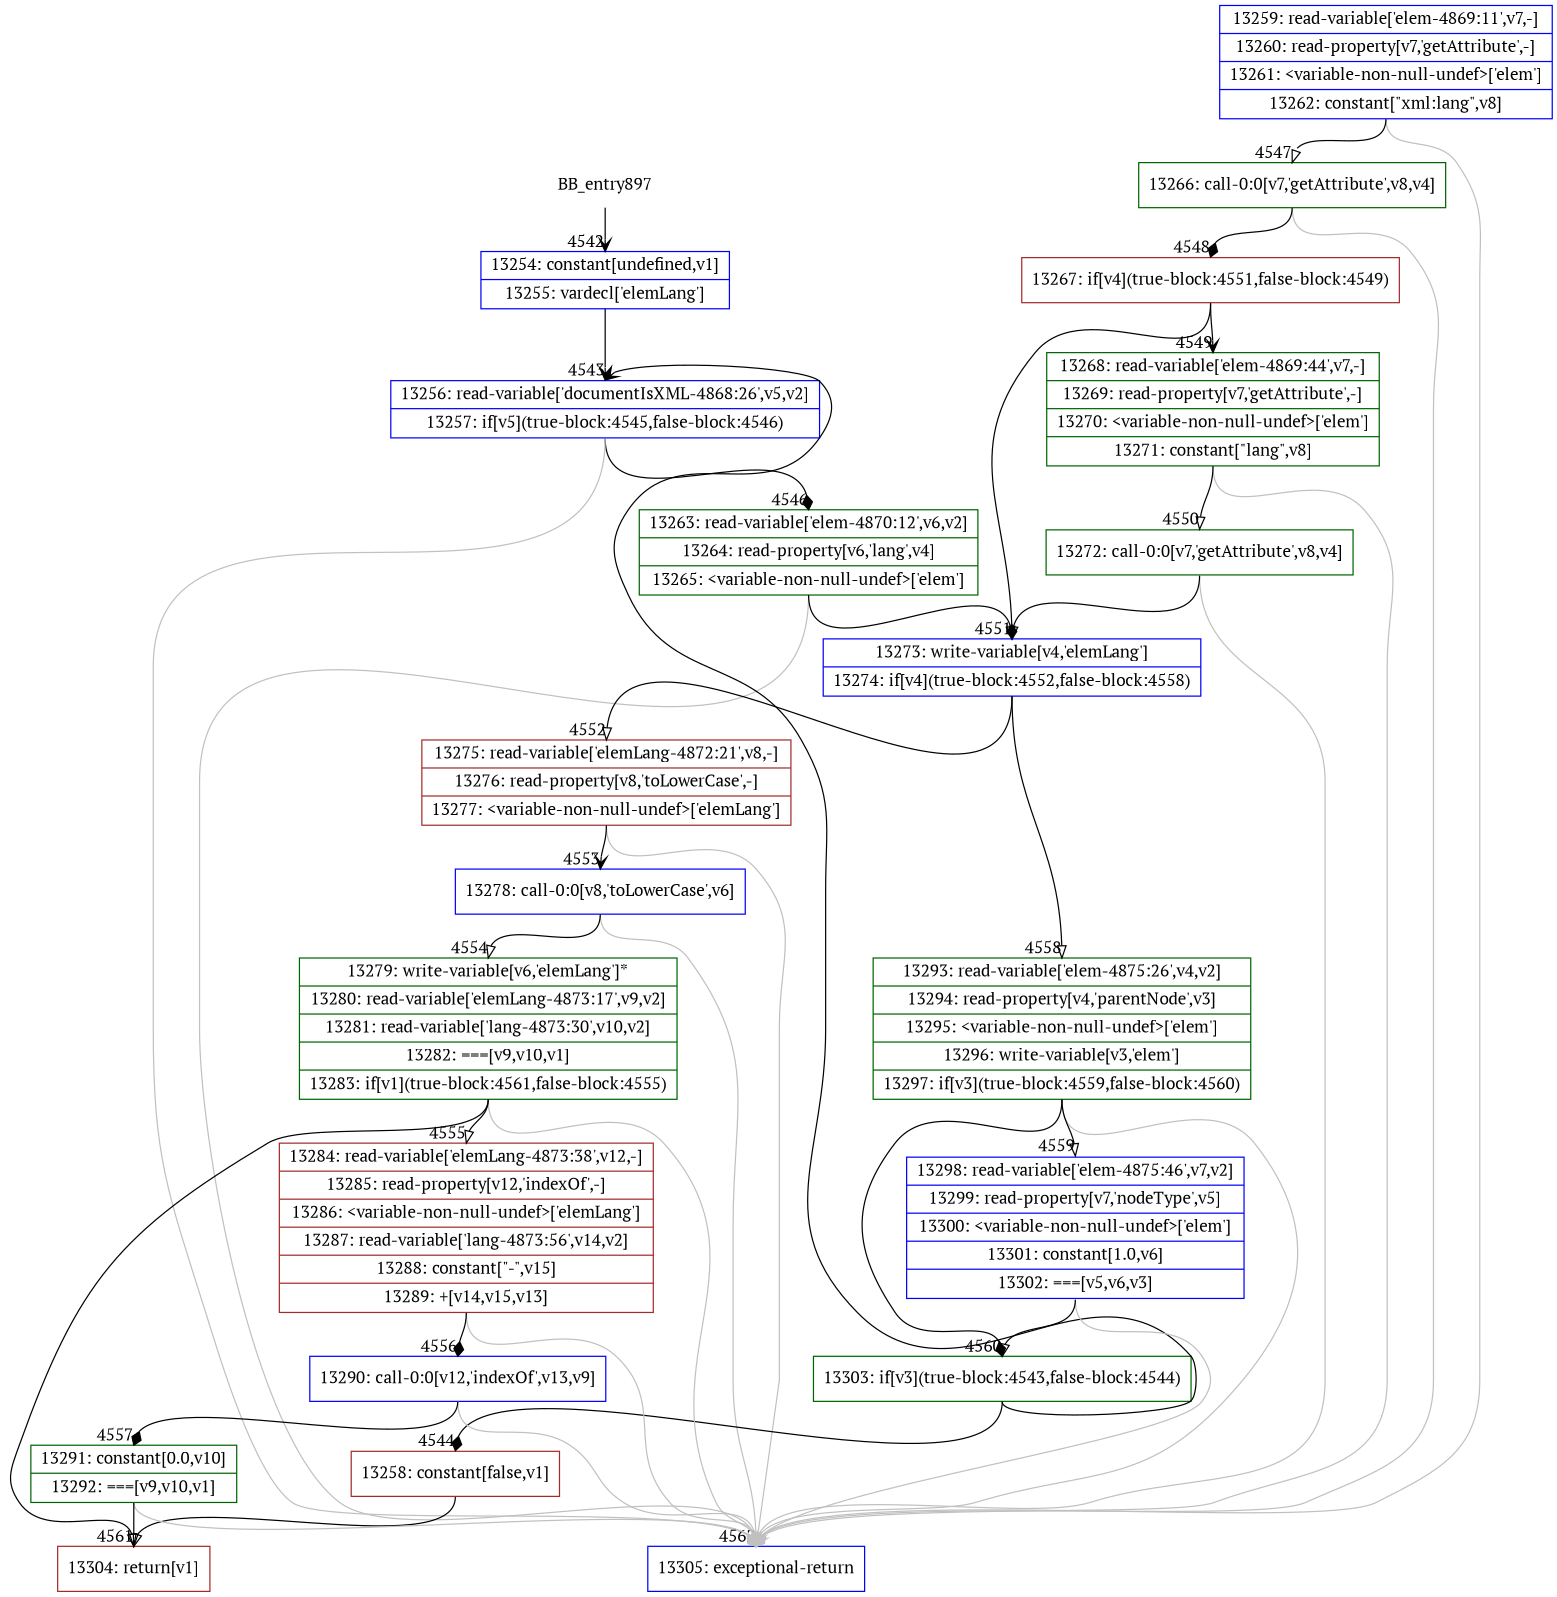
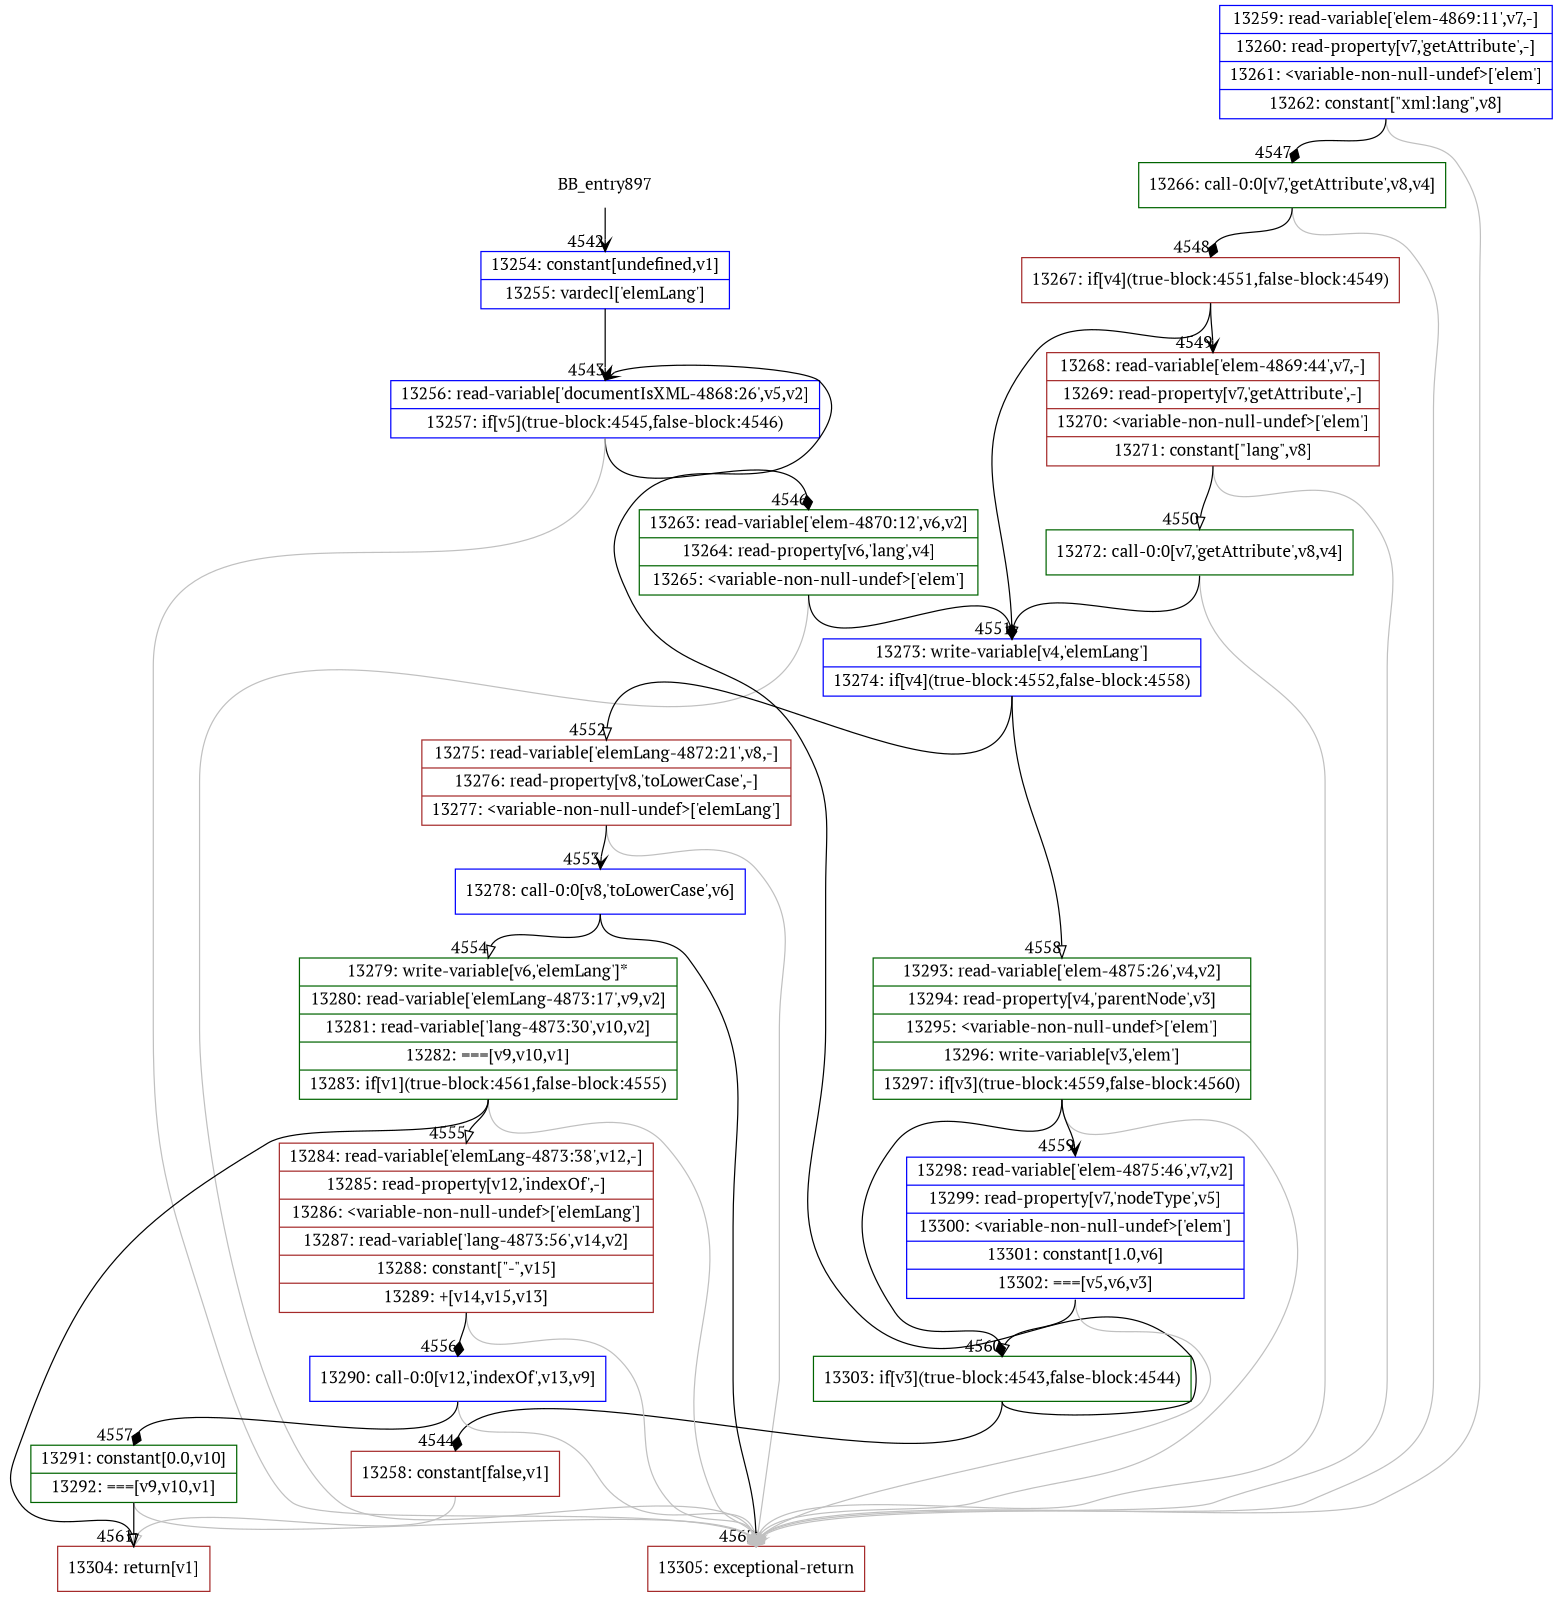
(1347, 141) -> (1347, 141)
(1213, 409) -> (1213, 409)
(1066, 1122) -> (1066, 1122)
(734, 1186) -> (734, 1186)
(292, 1522) -> (292, 1522)
(756, 1569) -> (756, 1569)
